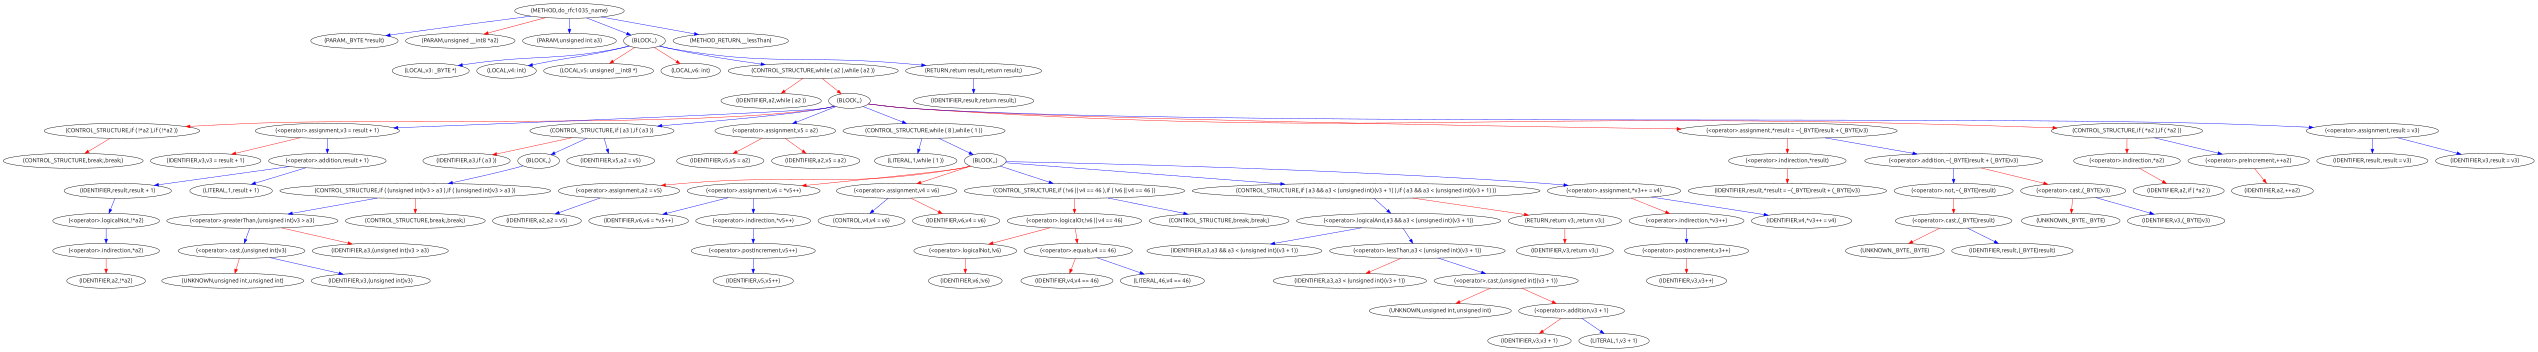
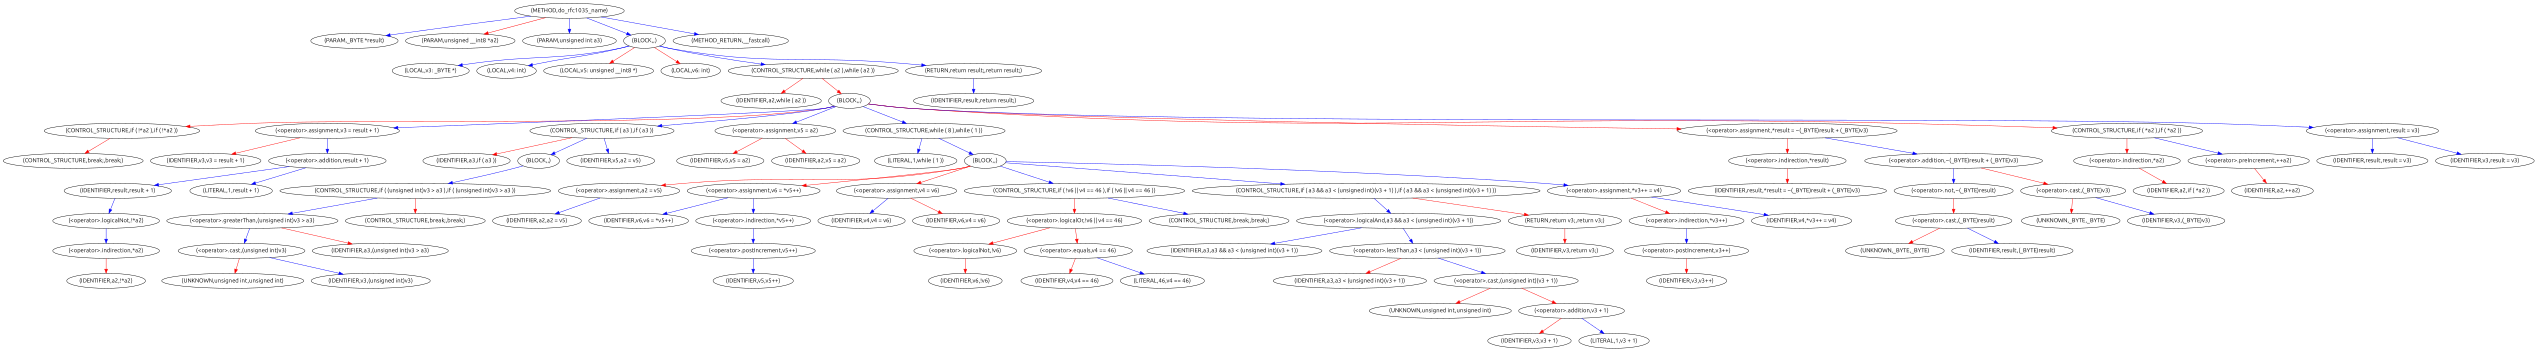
(731, 41) -> (731, 41)
(862, 221) -> (862, 221)
